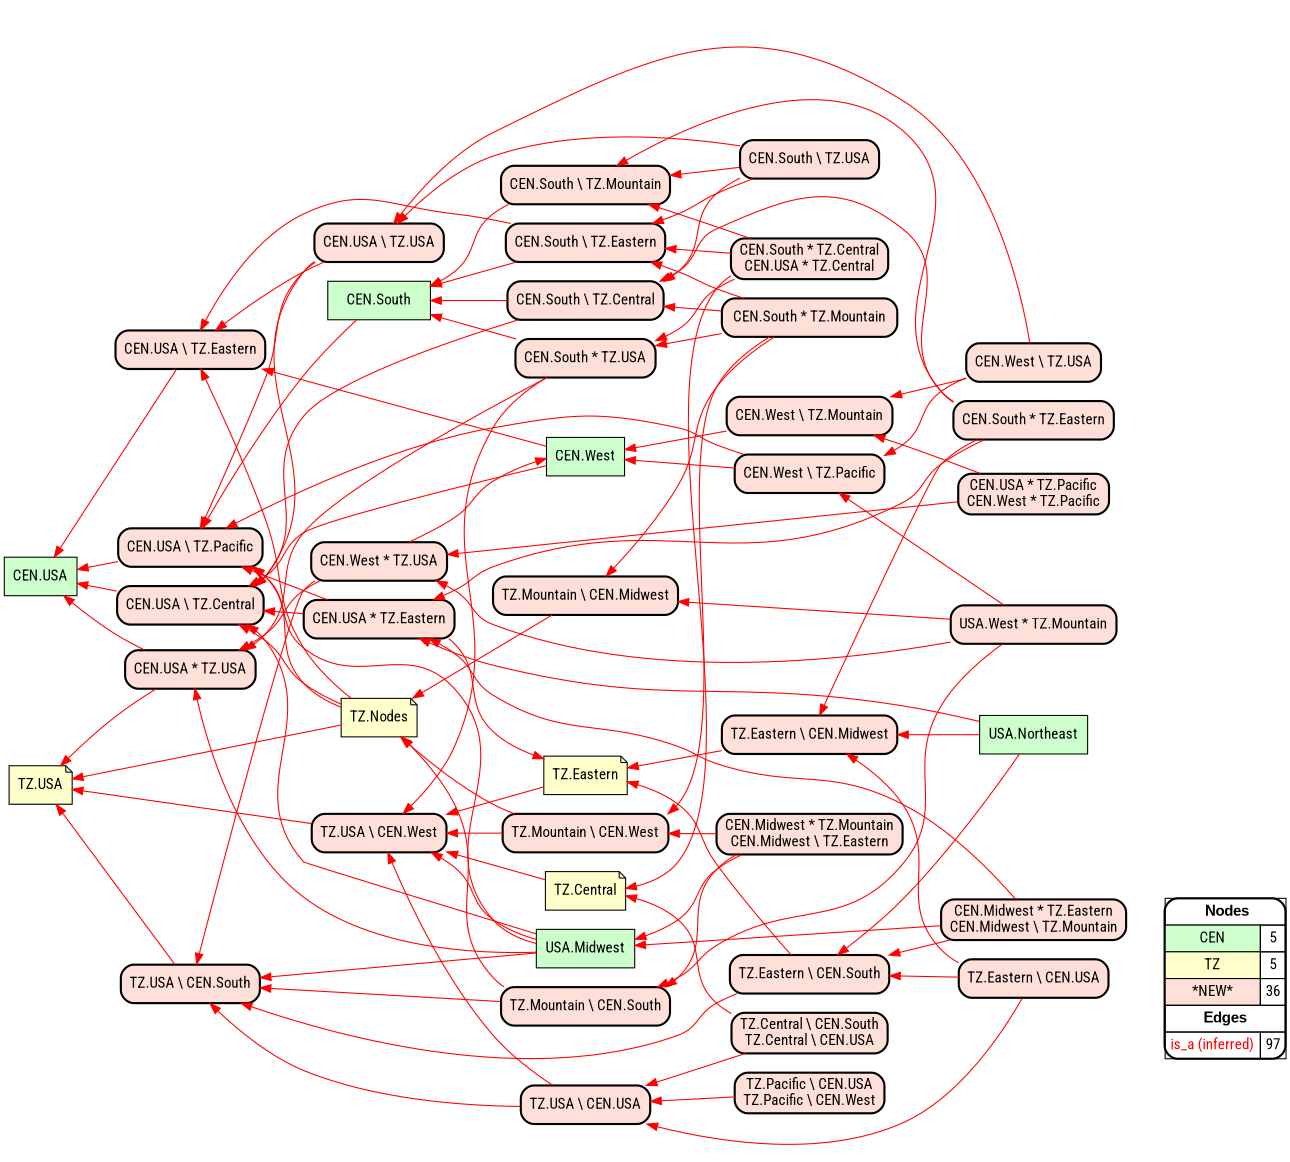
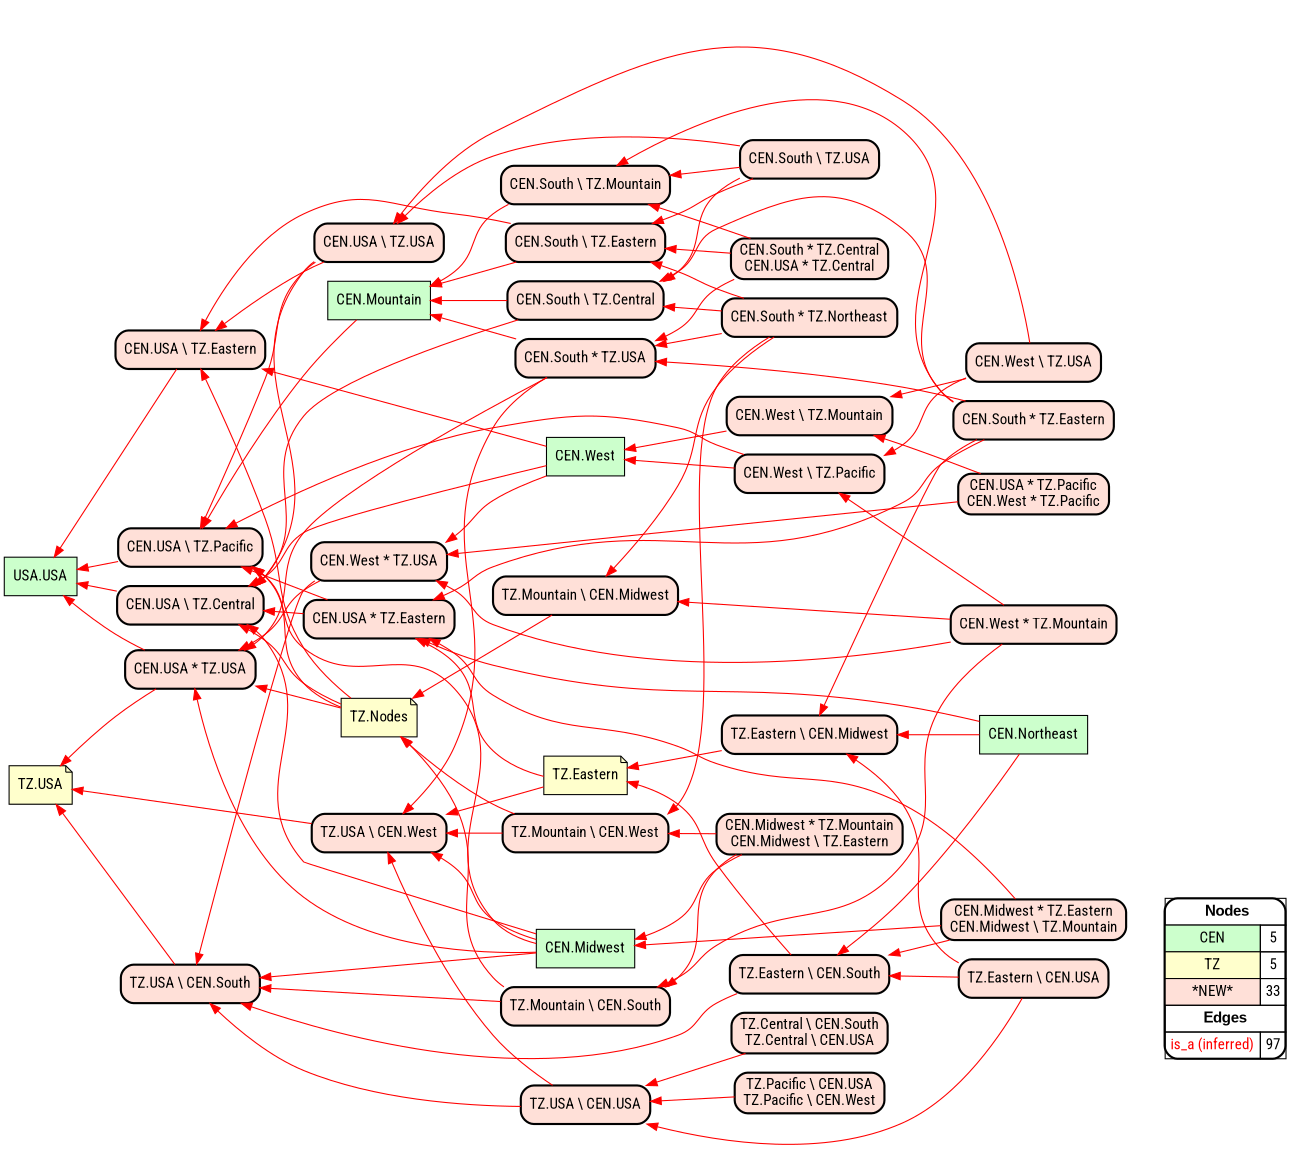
(379, 300) -> (379, 300)
(810, 318) -> (810, 318)
none -> (817, 375)
(475, 498) -> (496, 499)
(41, 576) -> (41, 576)
(1034, 625) -> (1034, 625)
(477, 707) -> (487, 744)
(1034, 735) -> (1034, 735)
(219, 750) -> (304, 698)
(586, 891) -> none
(586, 949) -> (586, 949)
(1273, 991) -> (1273, 991)
